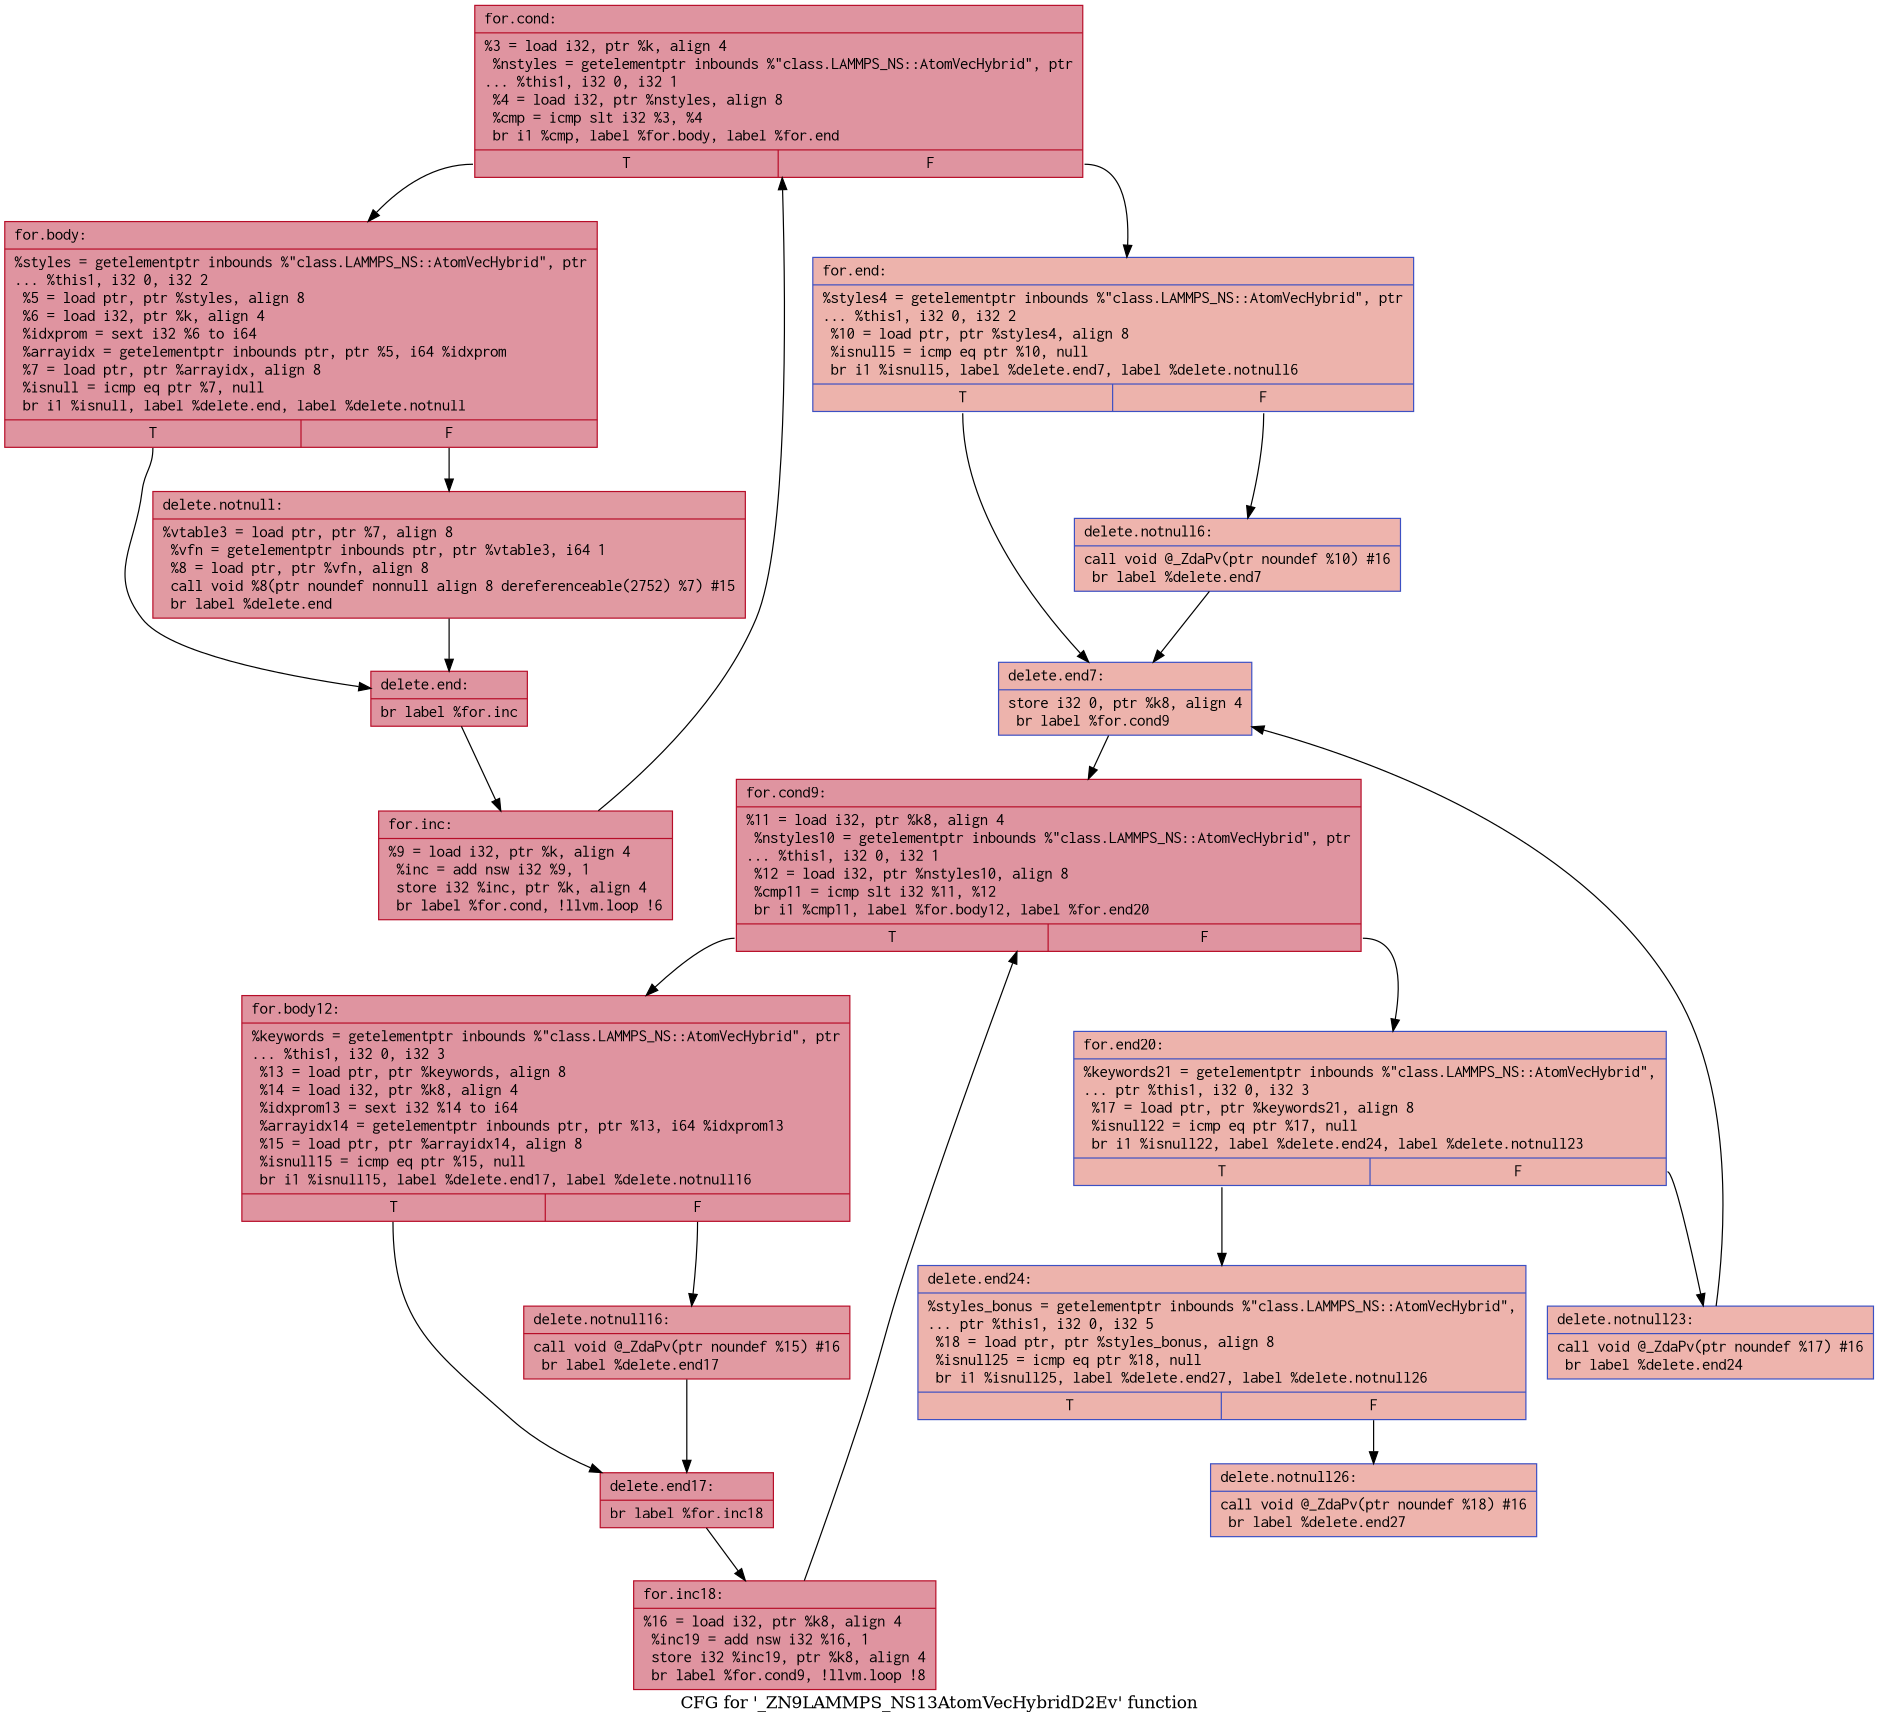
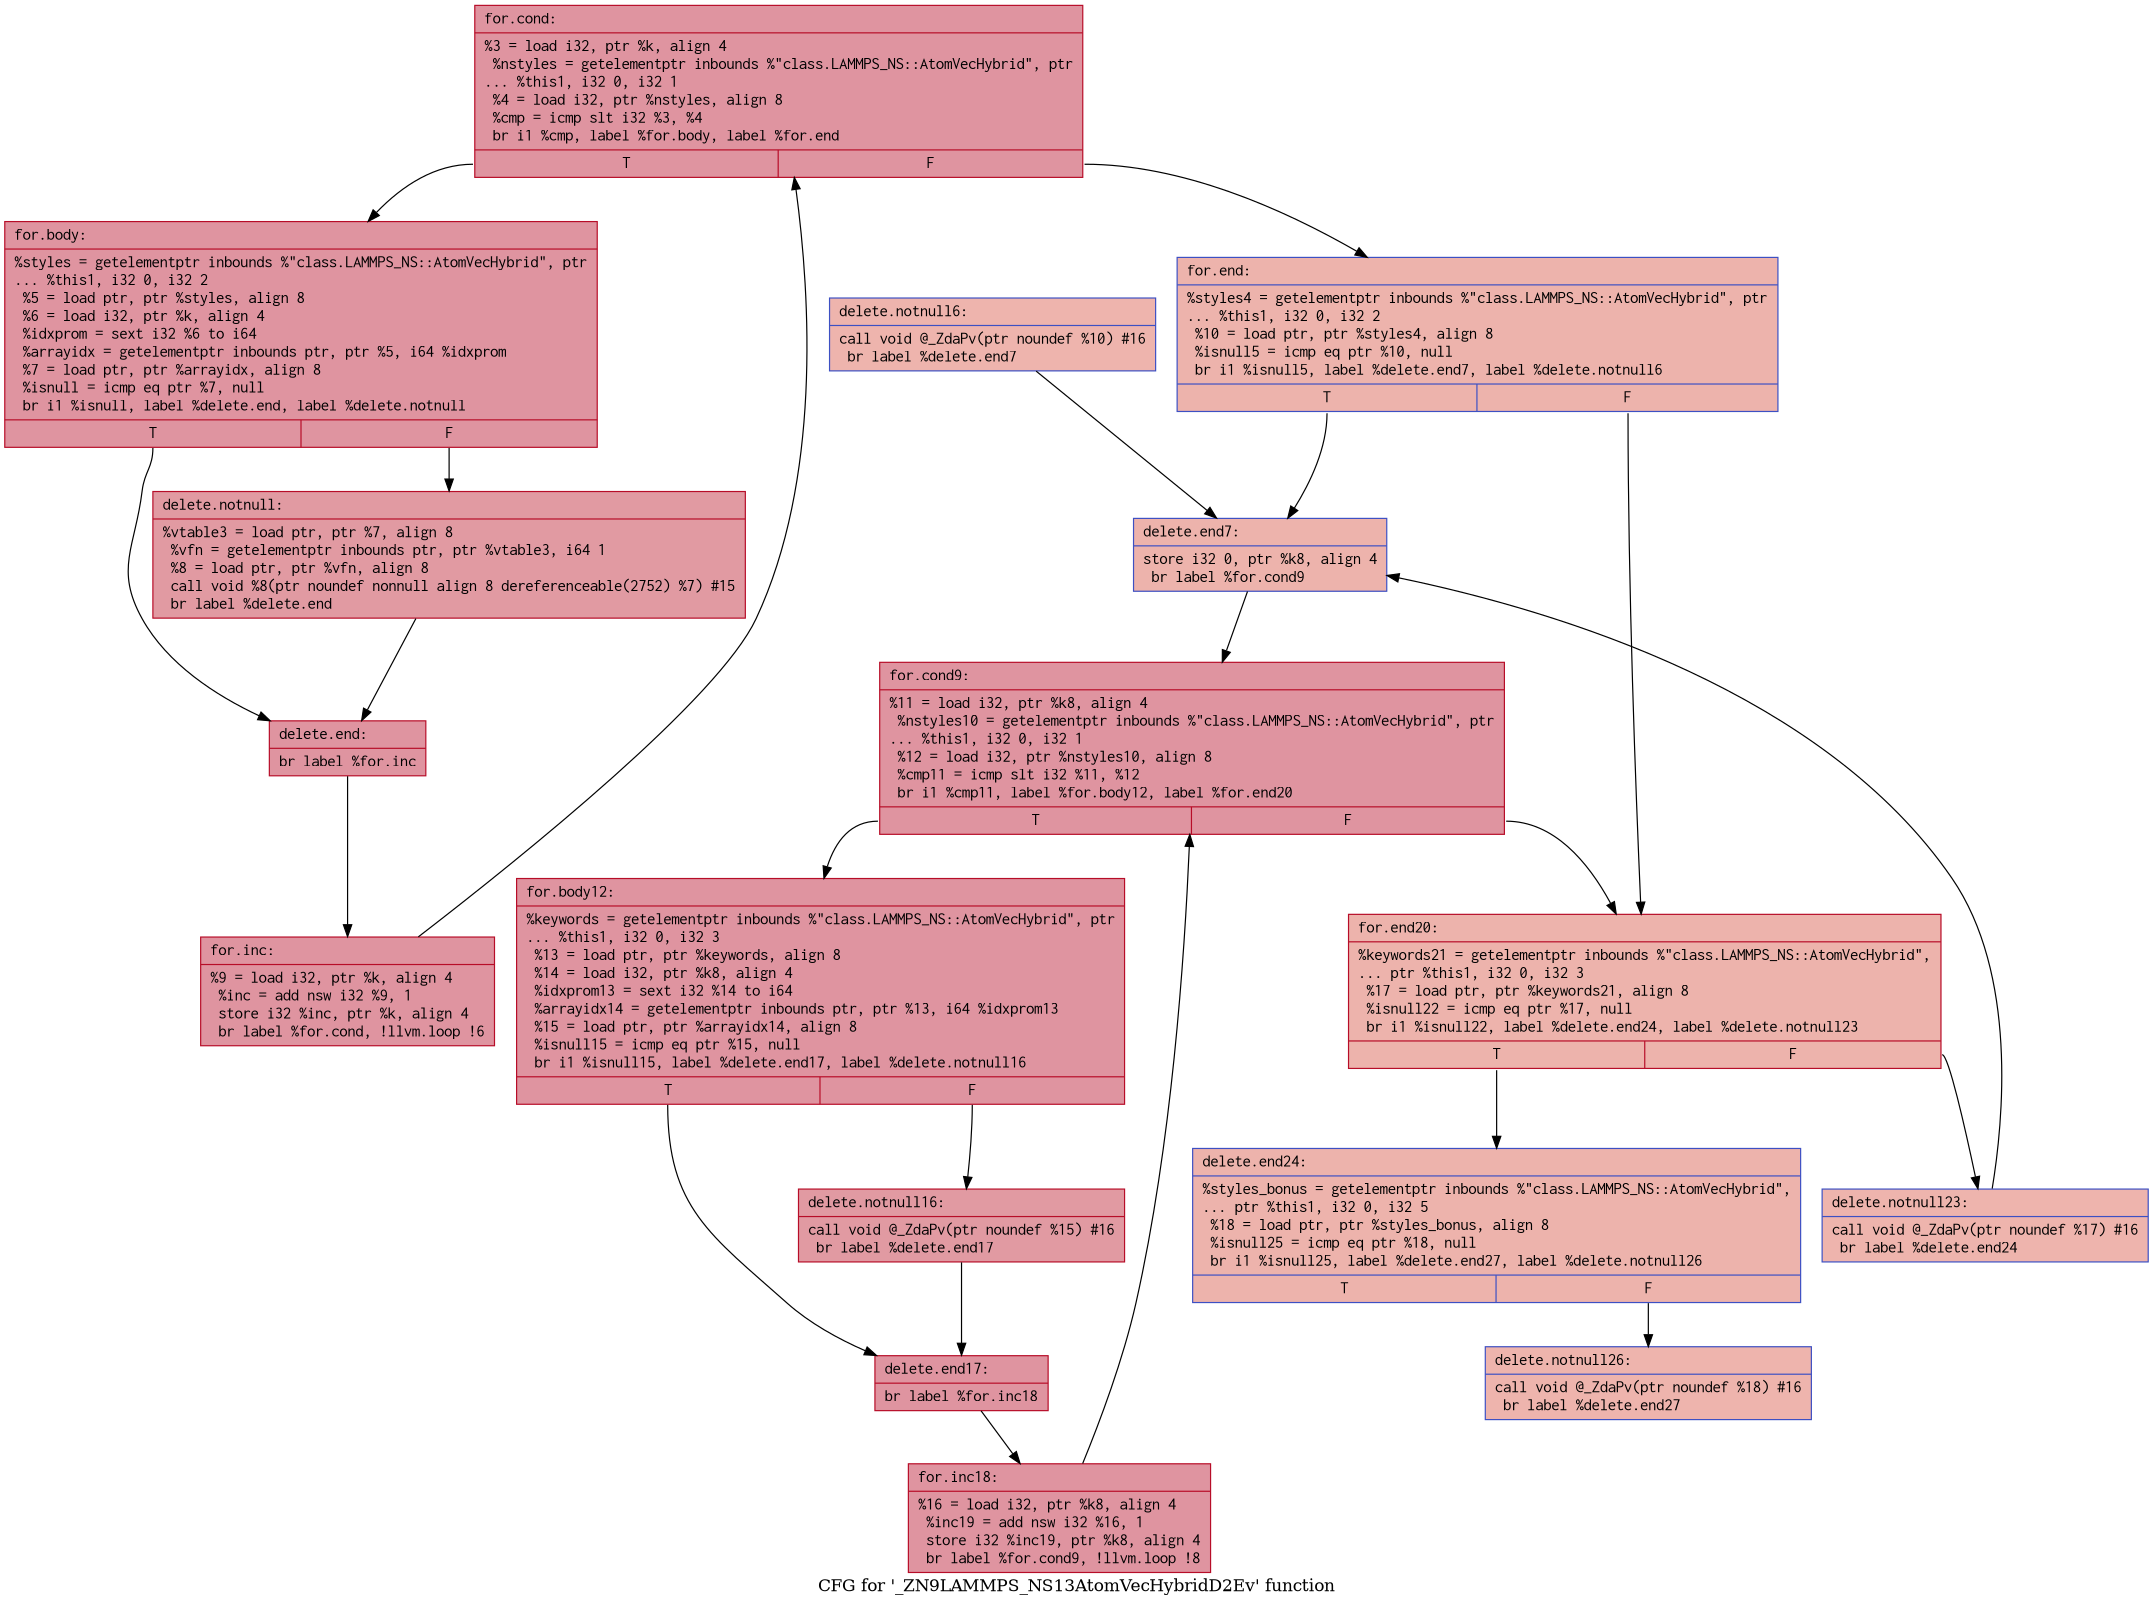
(1260, 460) -> (1632, 658)
(1370, 1108) -> (1645, 991)
